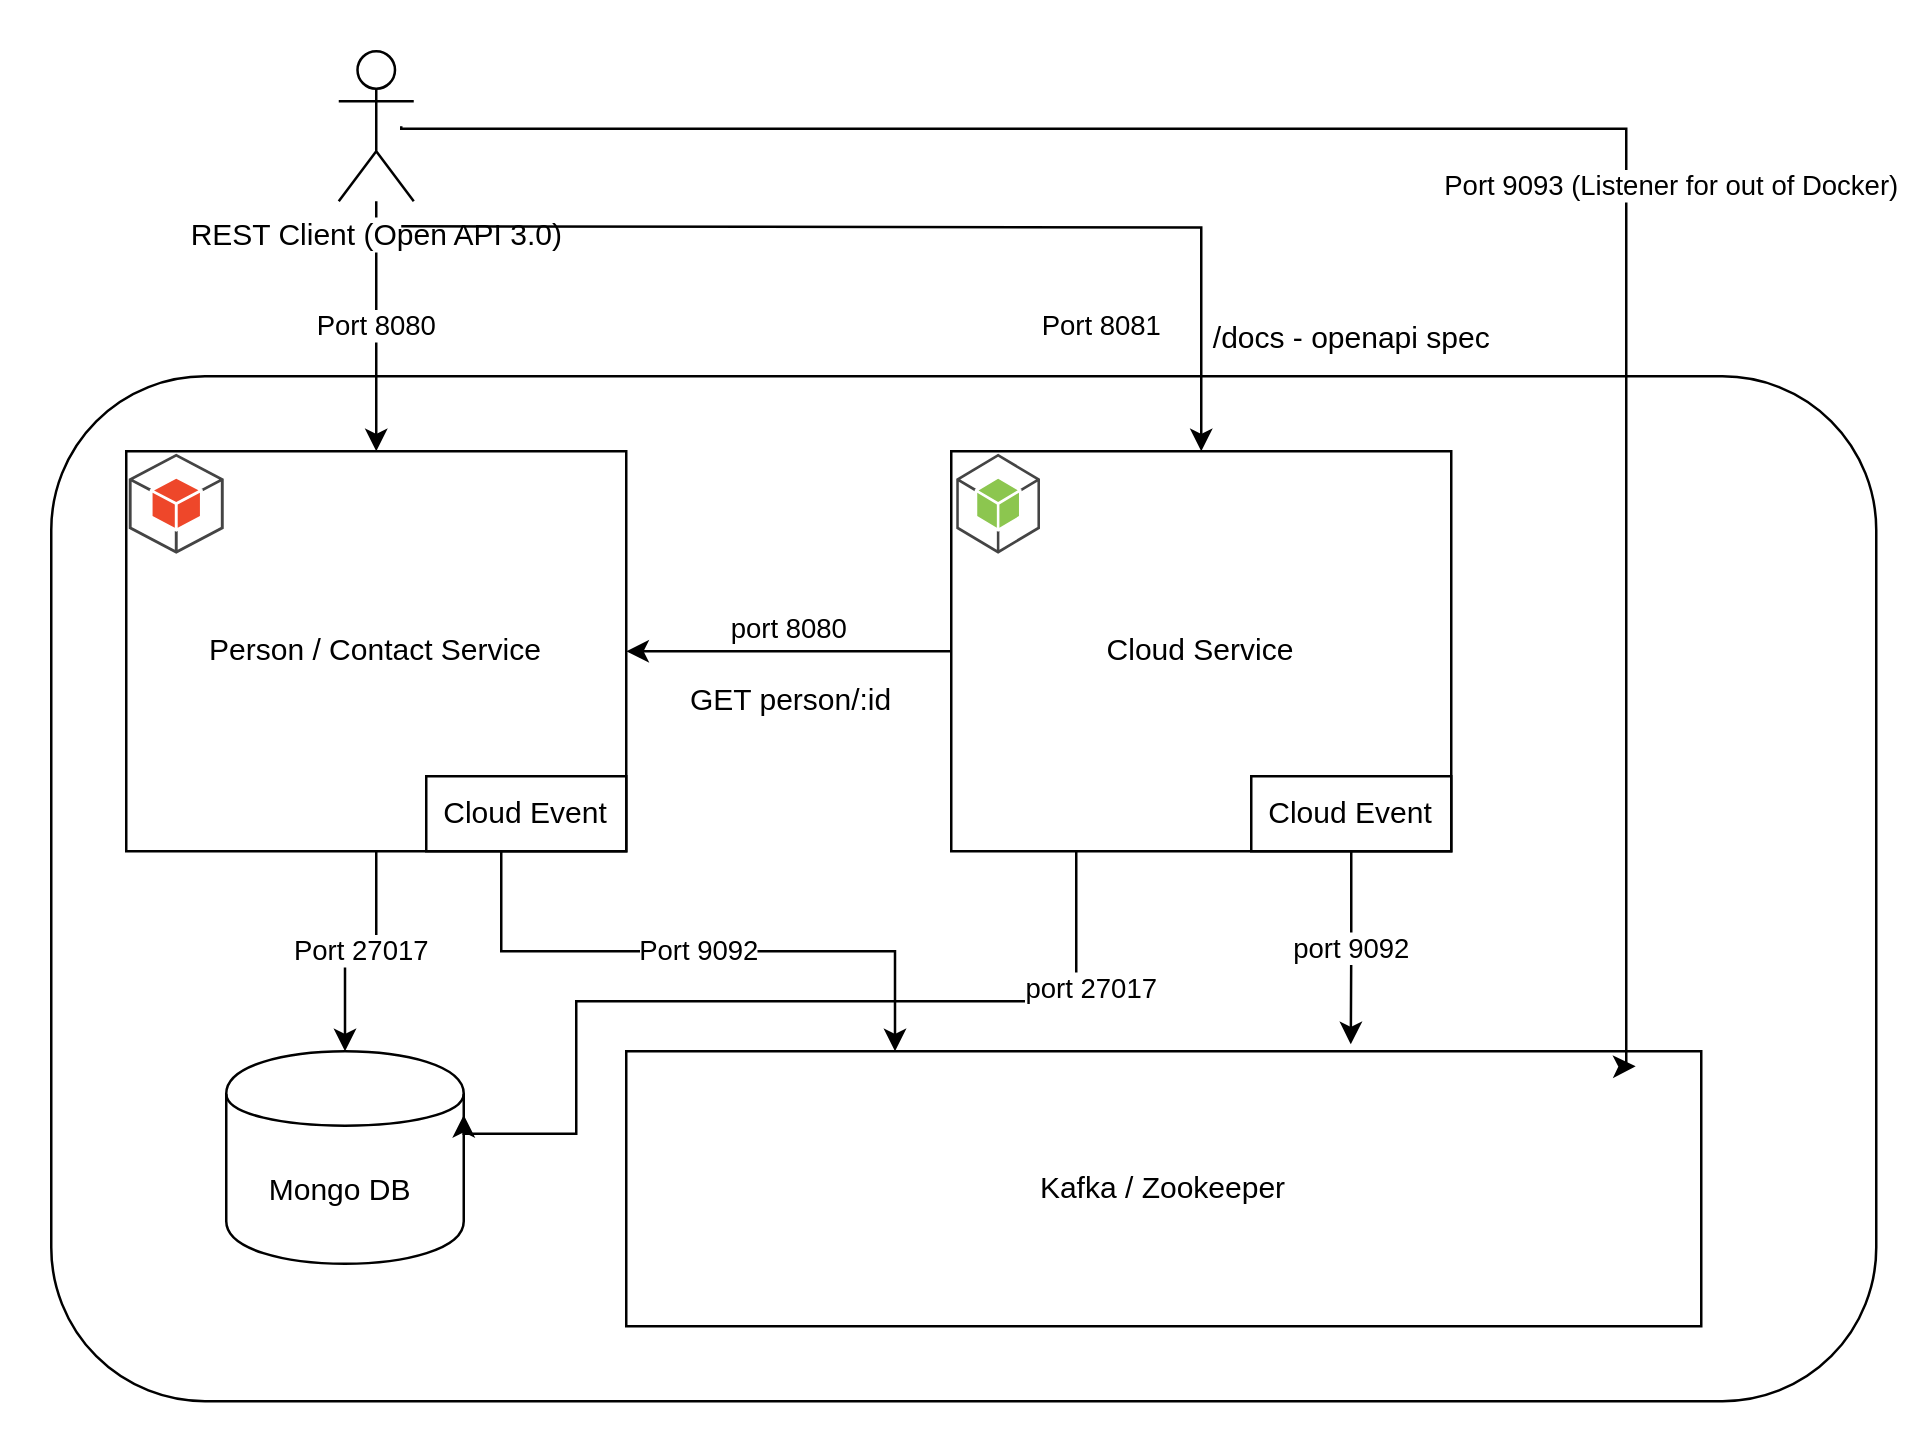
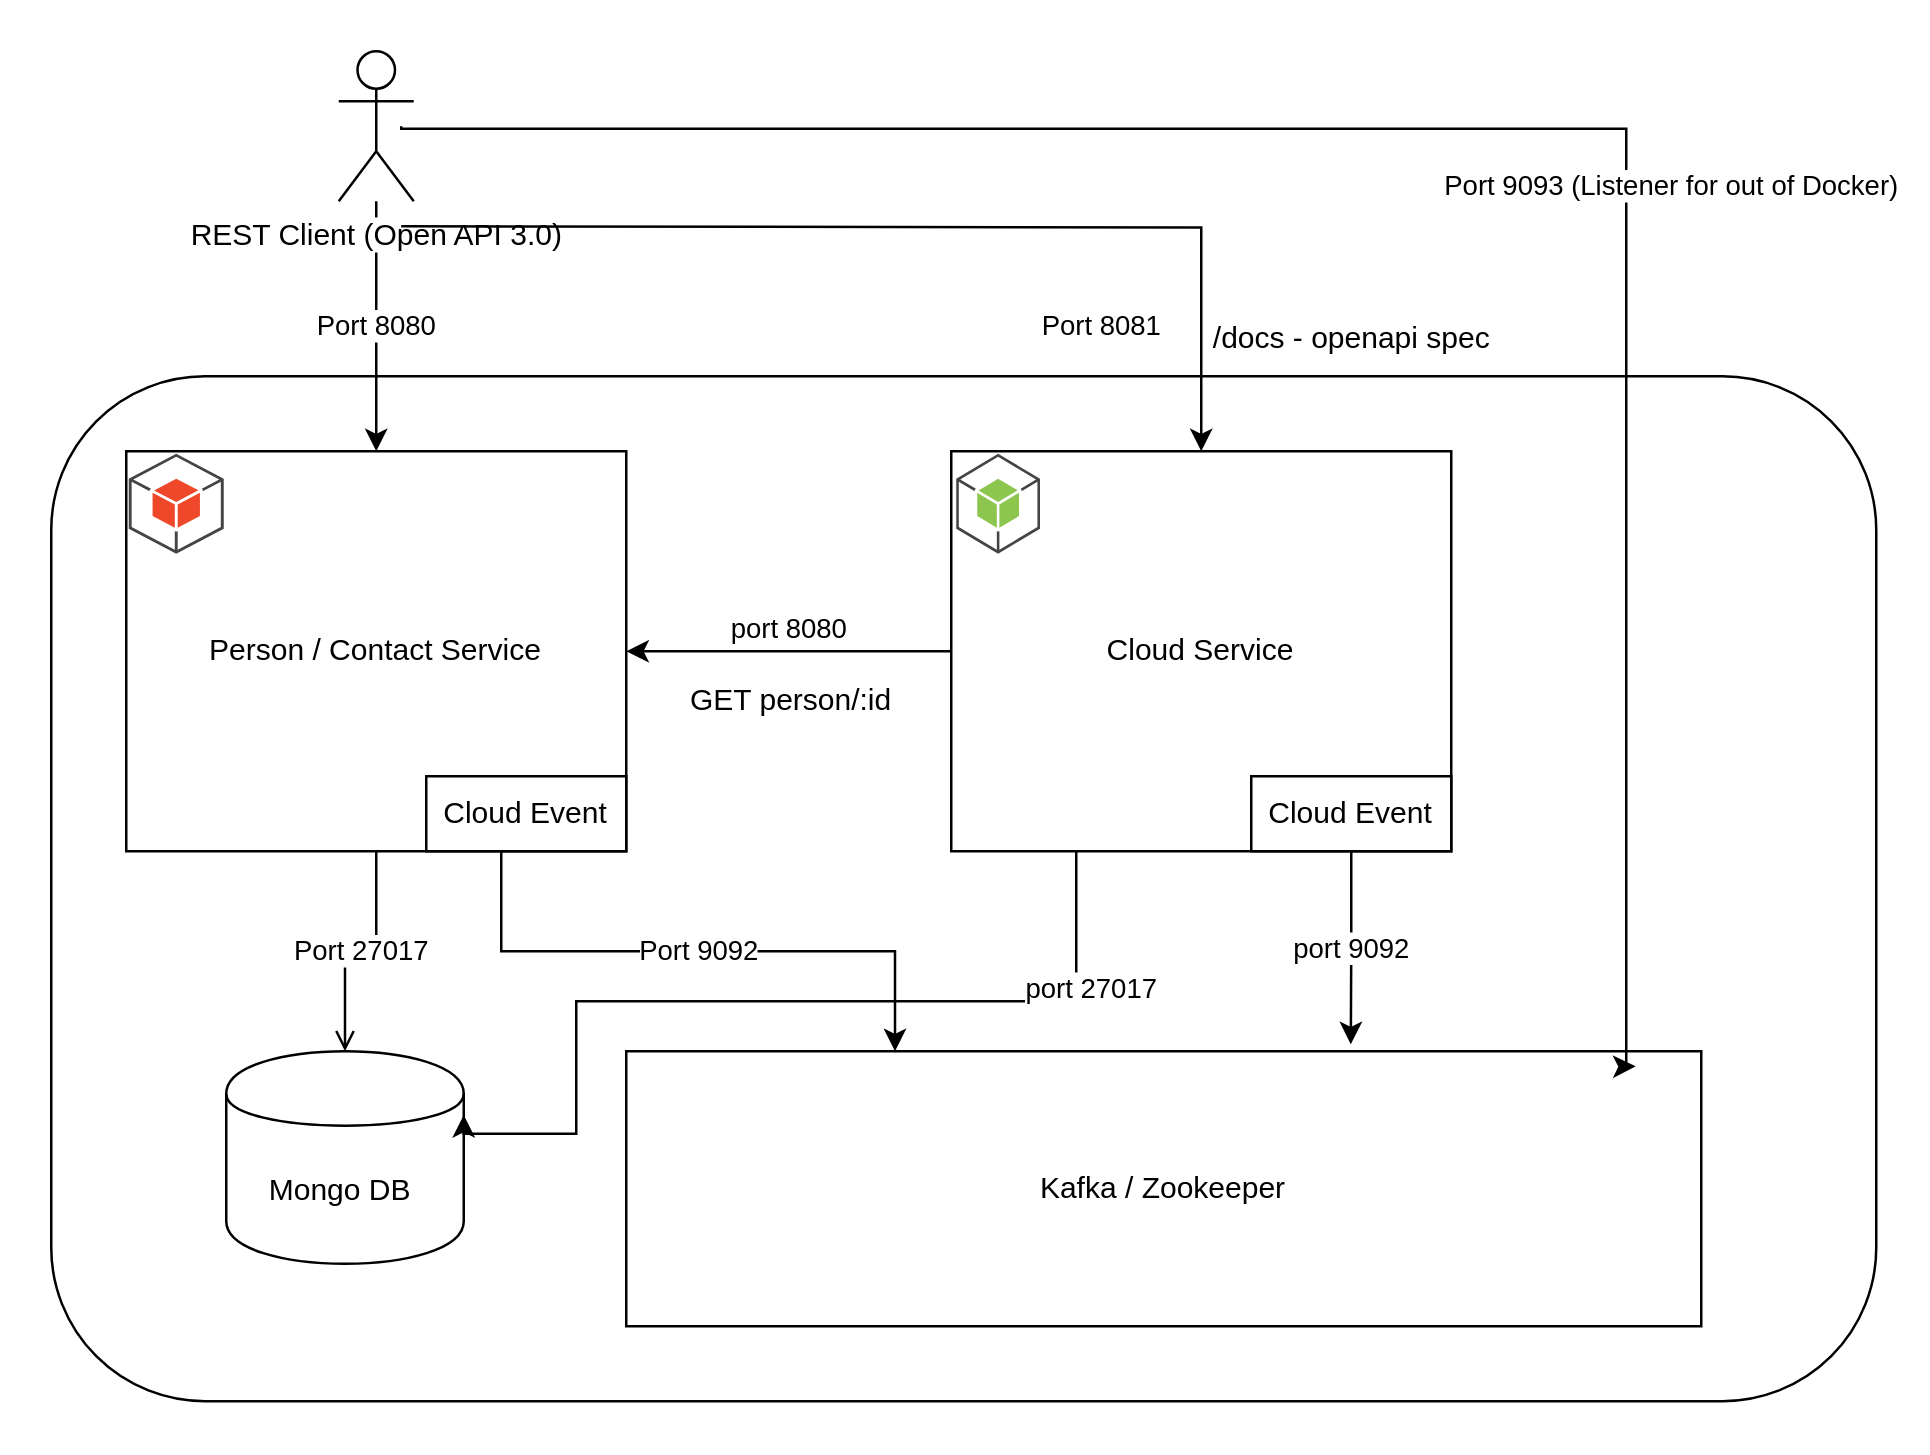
(345, 1033) -> (345, 1037)
